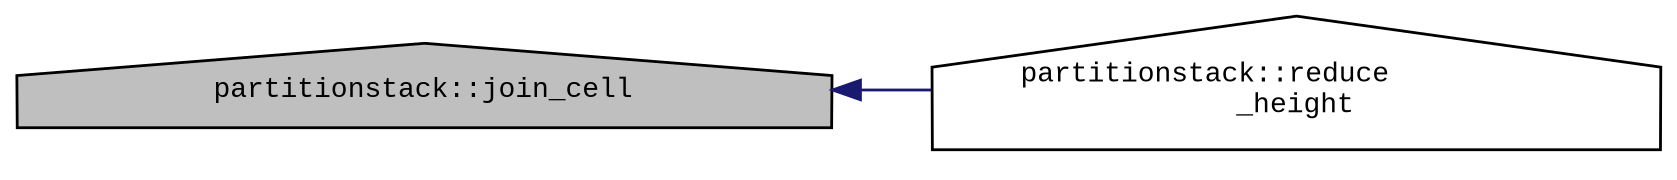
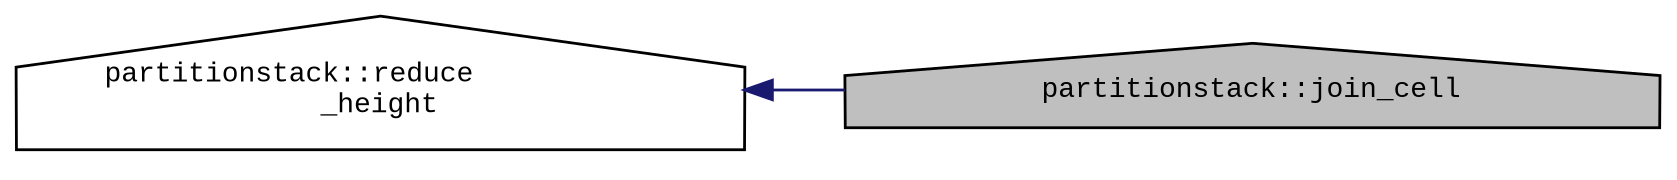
(896, 90) -> (809, 90)
